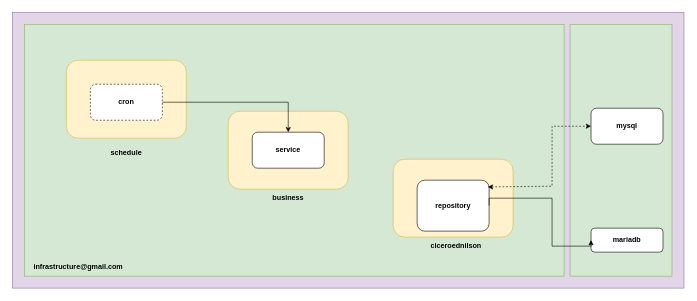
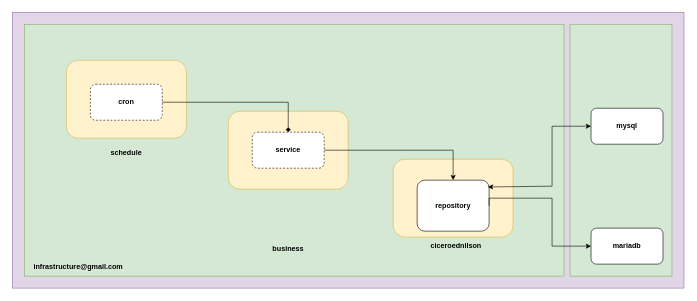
(288, 126) -> (288, 126)
(288, 150) -> (288, 150)
(552, 169) -> (552, 169)
none -> (453, 174)
(288, 198) -> (288, 249)
(627, 240) -> (627, 246)
